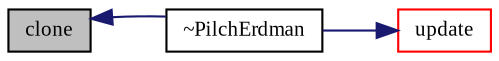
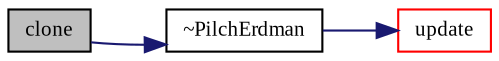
(139, 16) -> (118, 44)
